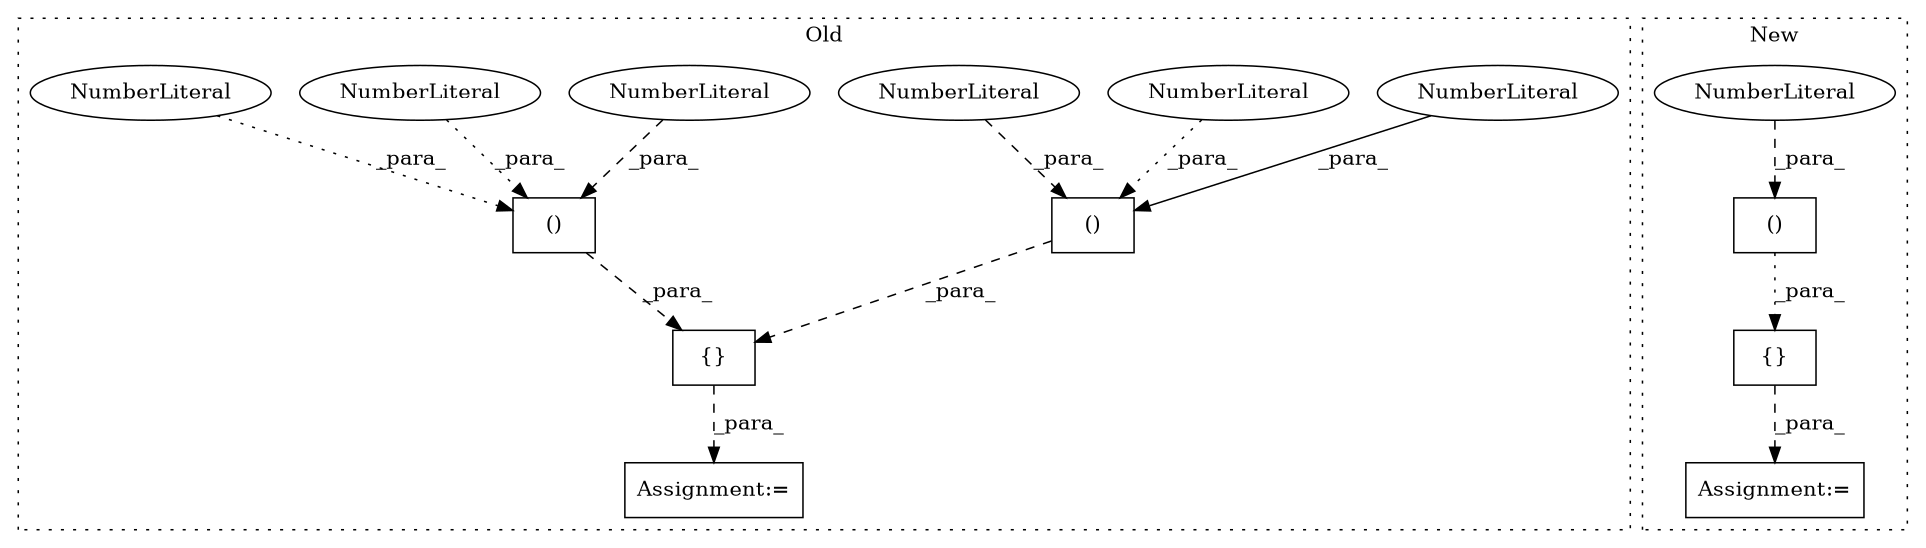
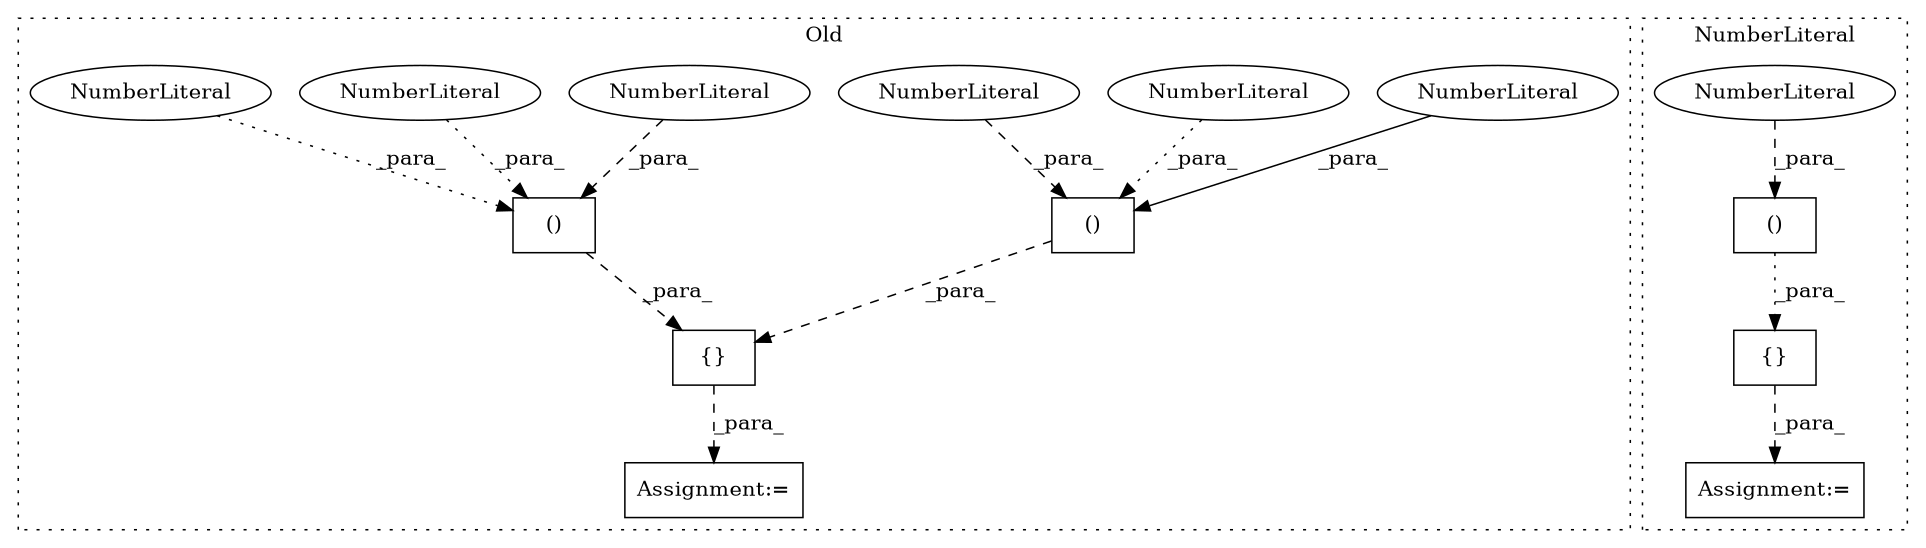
(1775, 36) -> (1775, 36)
